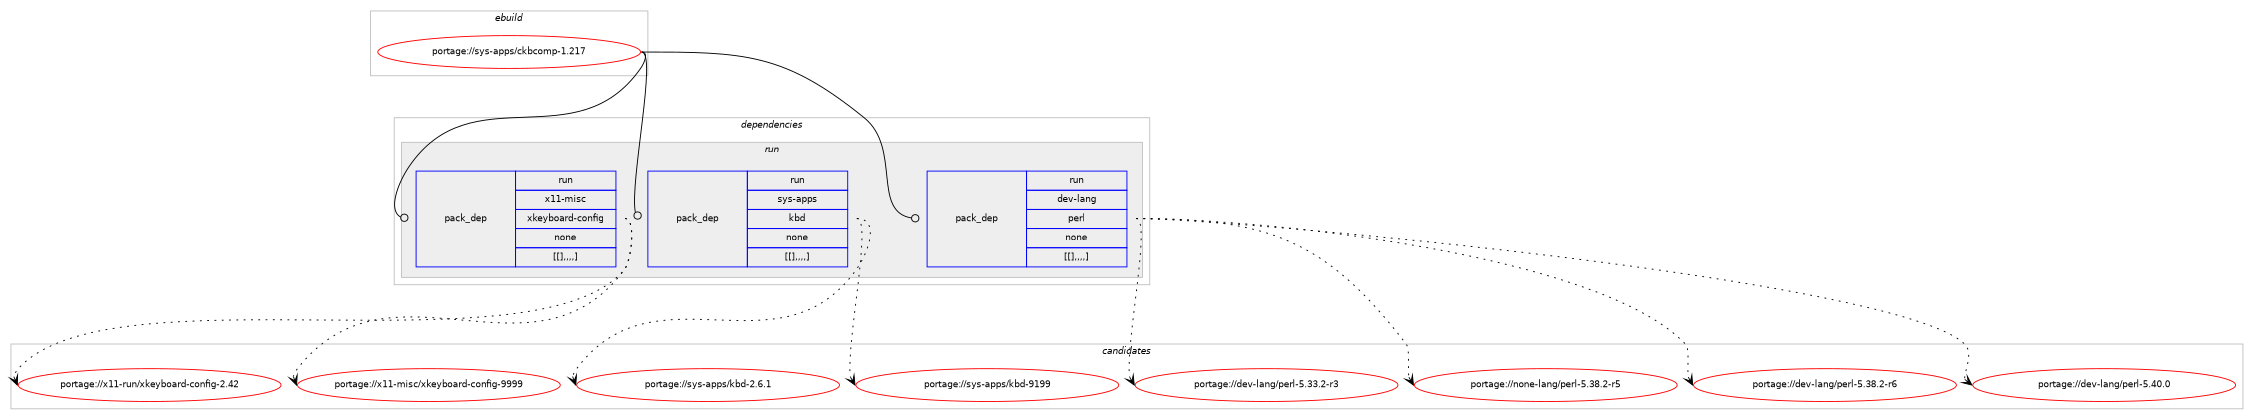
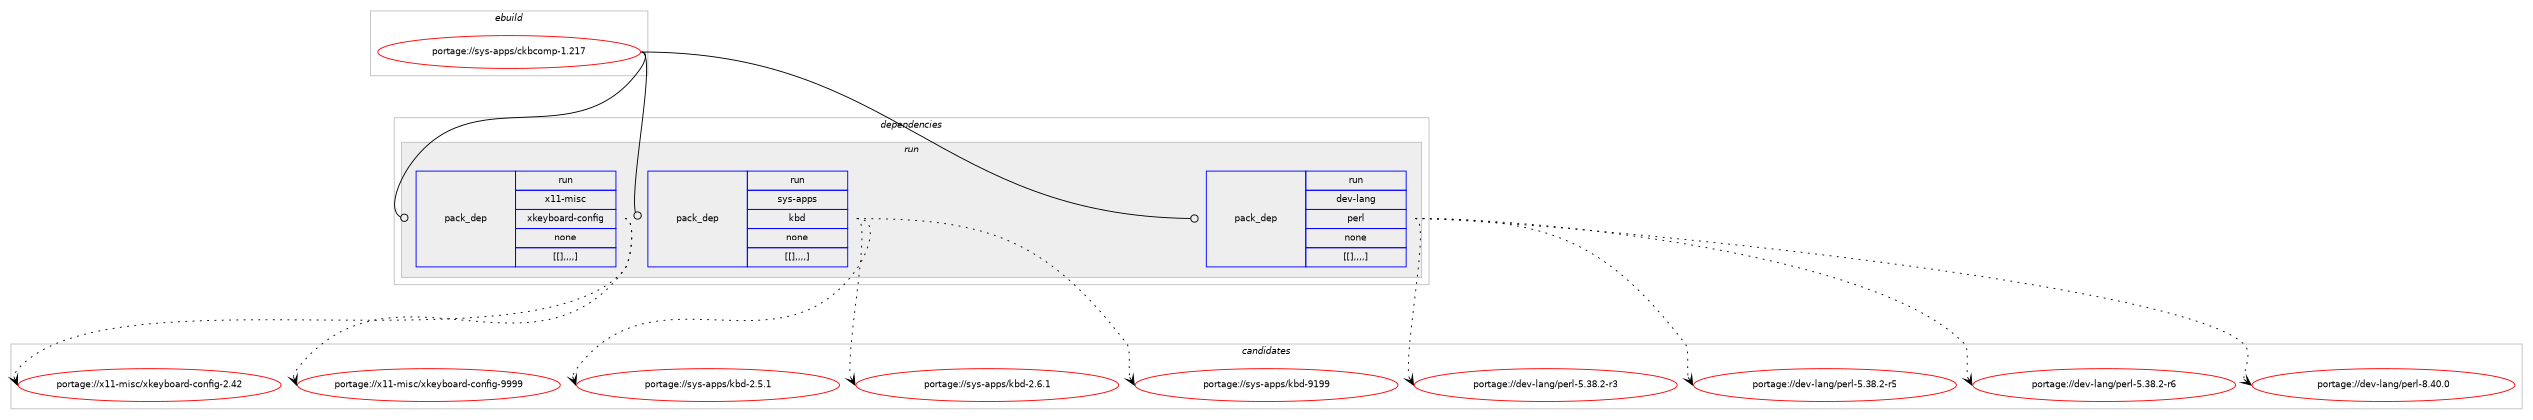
(150, 385) -> (150, 385)
none -> (708, 385)
(1267, 385) -> (1546, 385)
(1546, 385) -> (1825, 385)
(2104, 385) -> (2383, 385)
